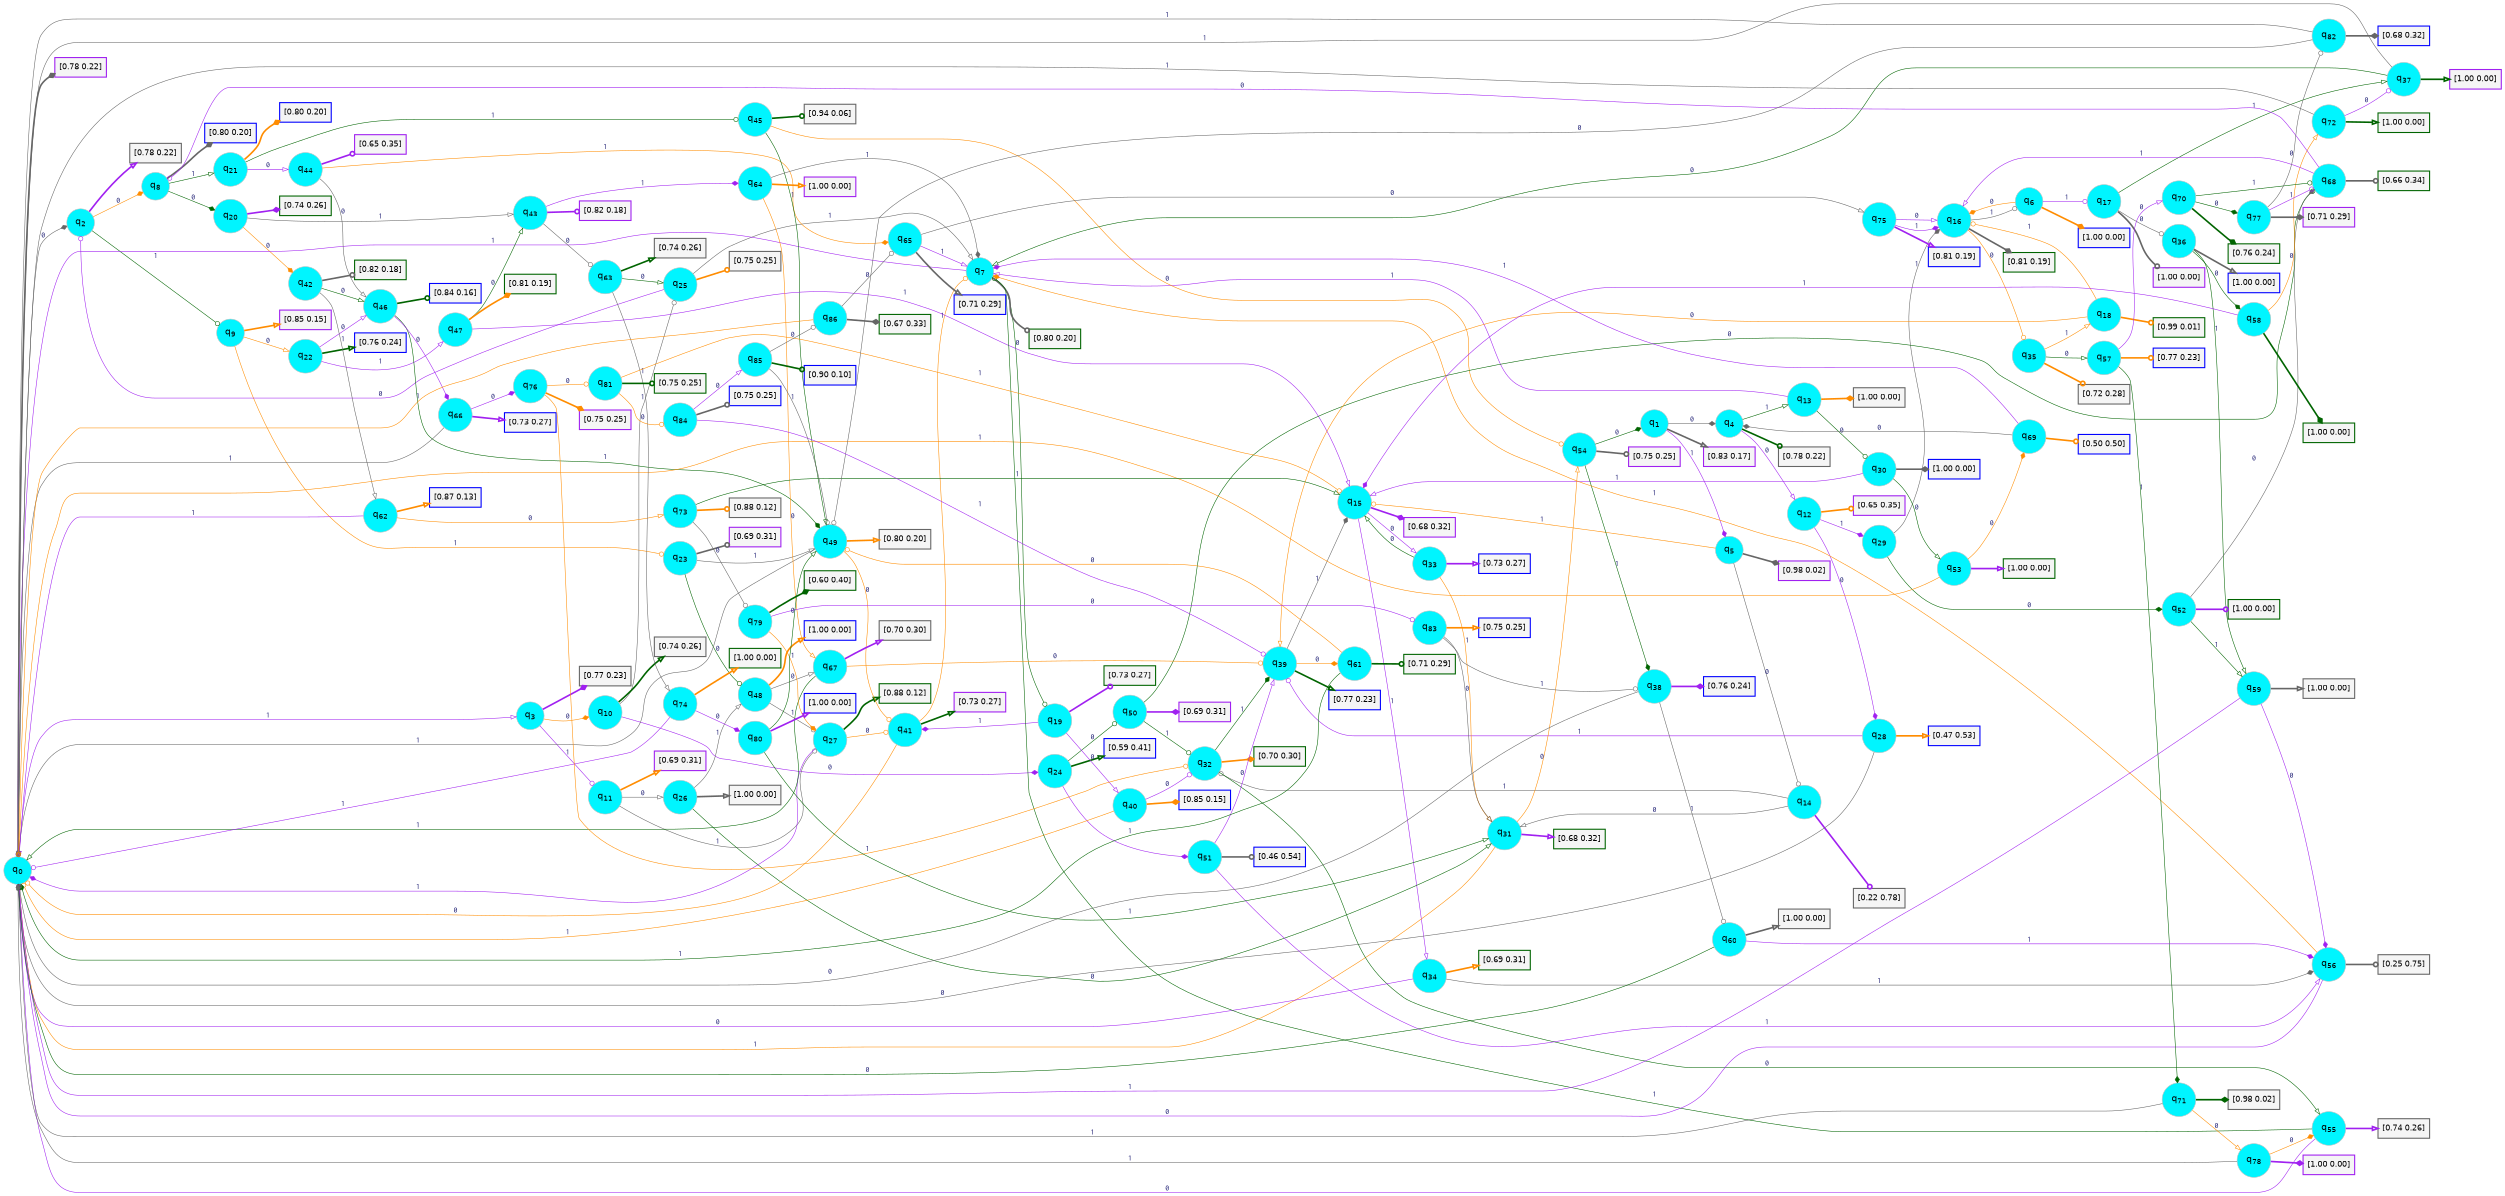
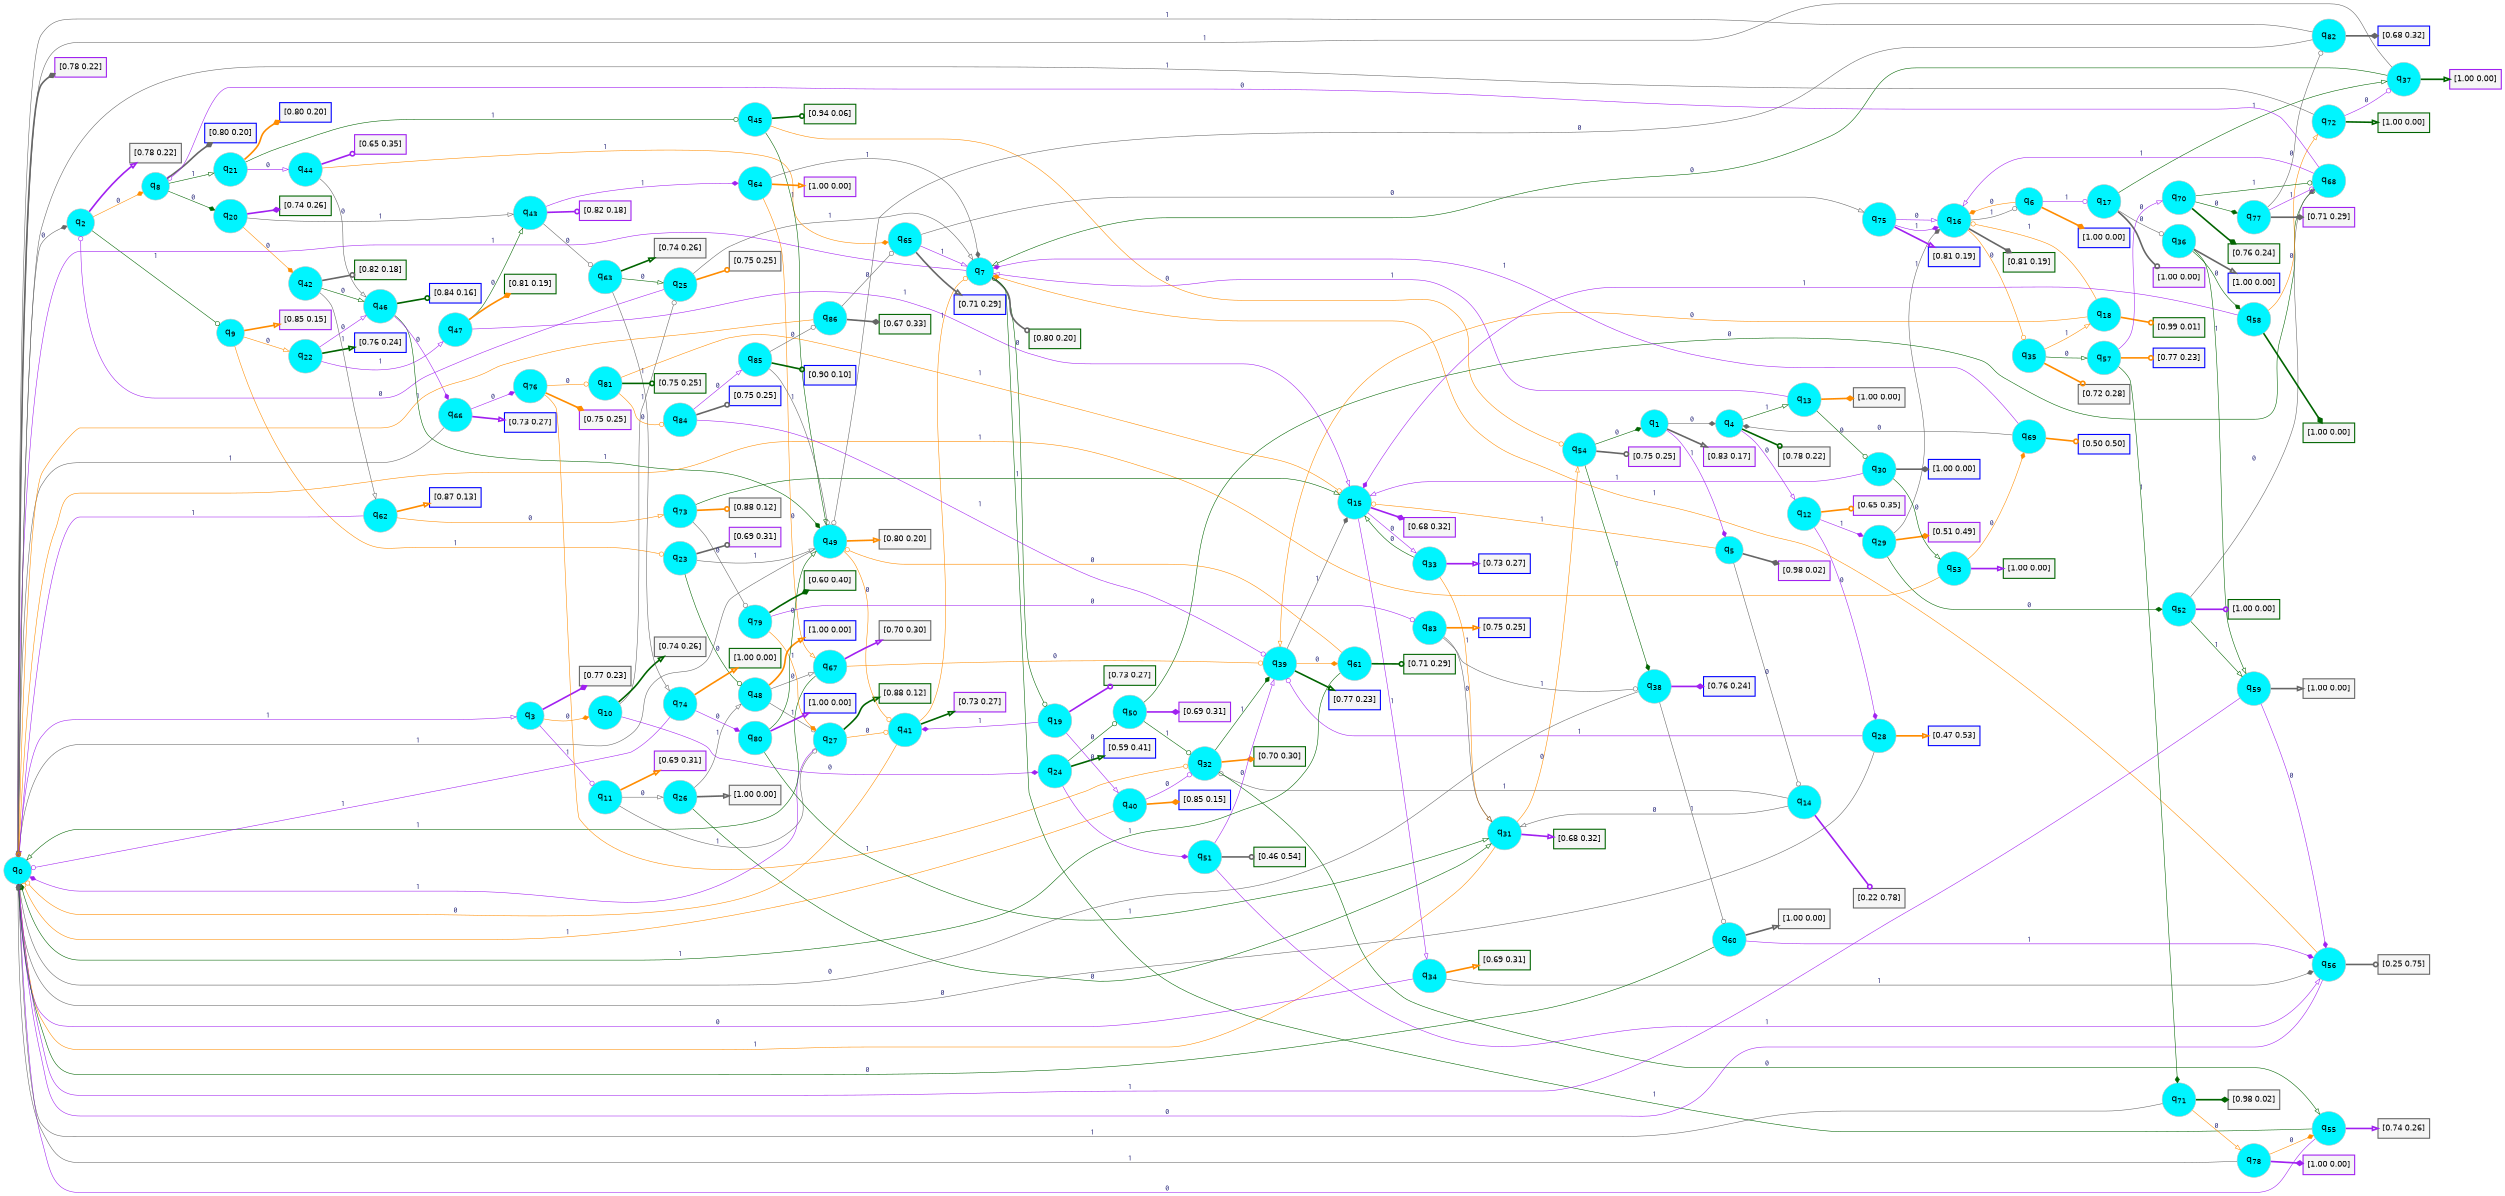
(830, 114) -> (830, 114)
(2404, 181) -> none
none -> (1954, 532)
(1280, 857) -> (1280, 857)
